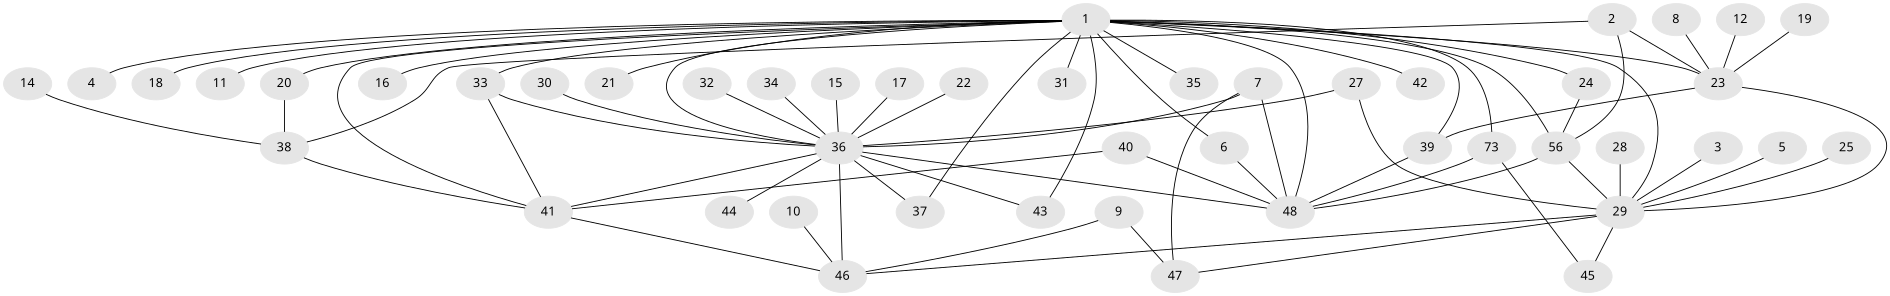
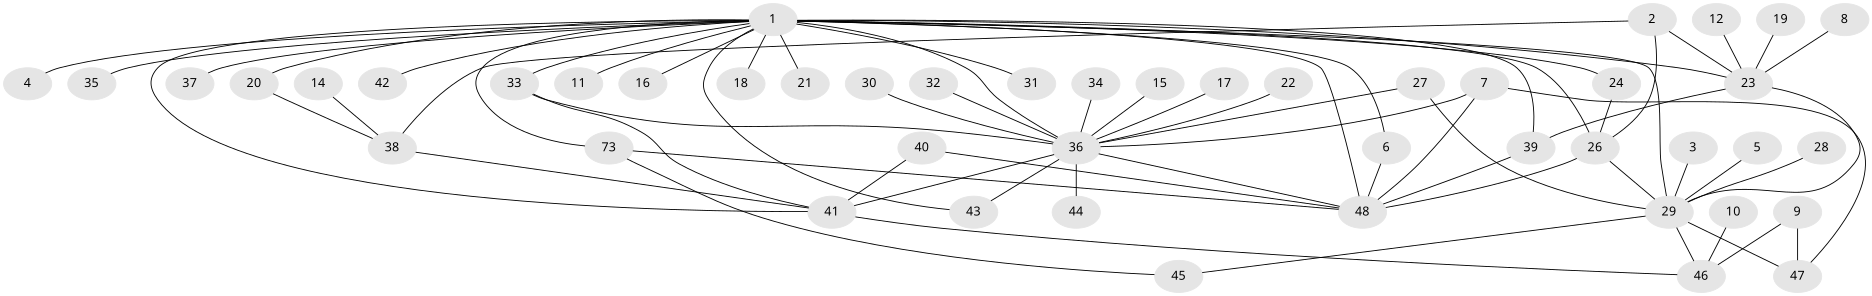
(1556, 148) -> (1595, 148)
(1847, 148) -> none
(881, 181) -> none
(841, 212) -> none
